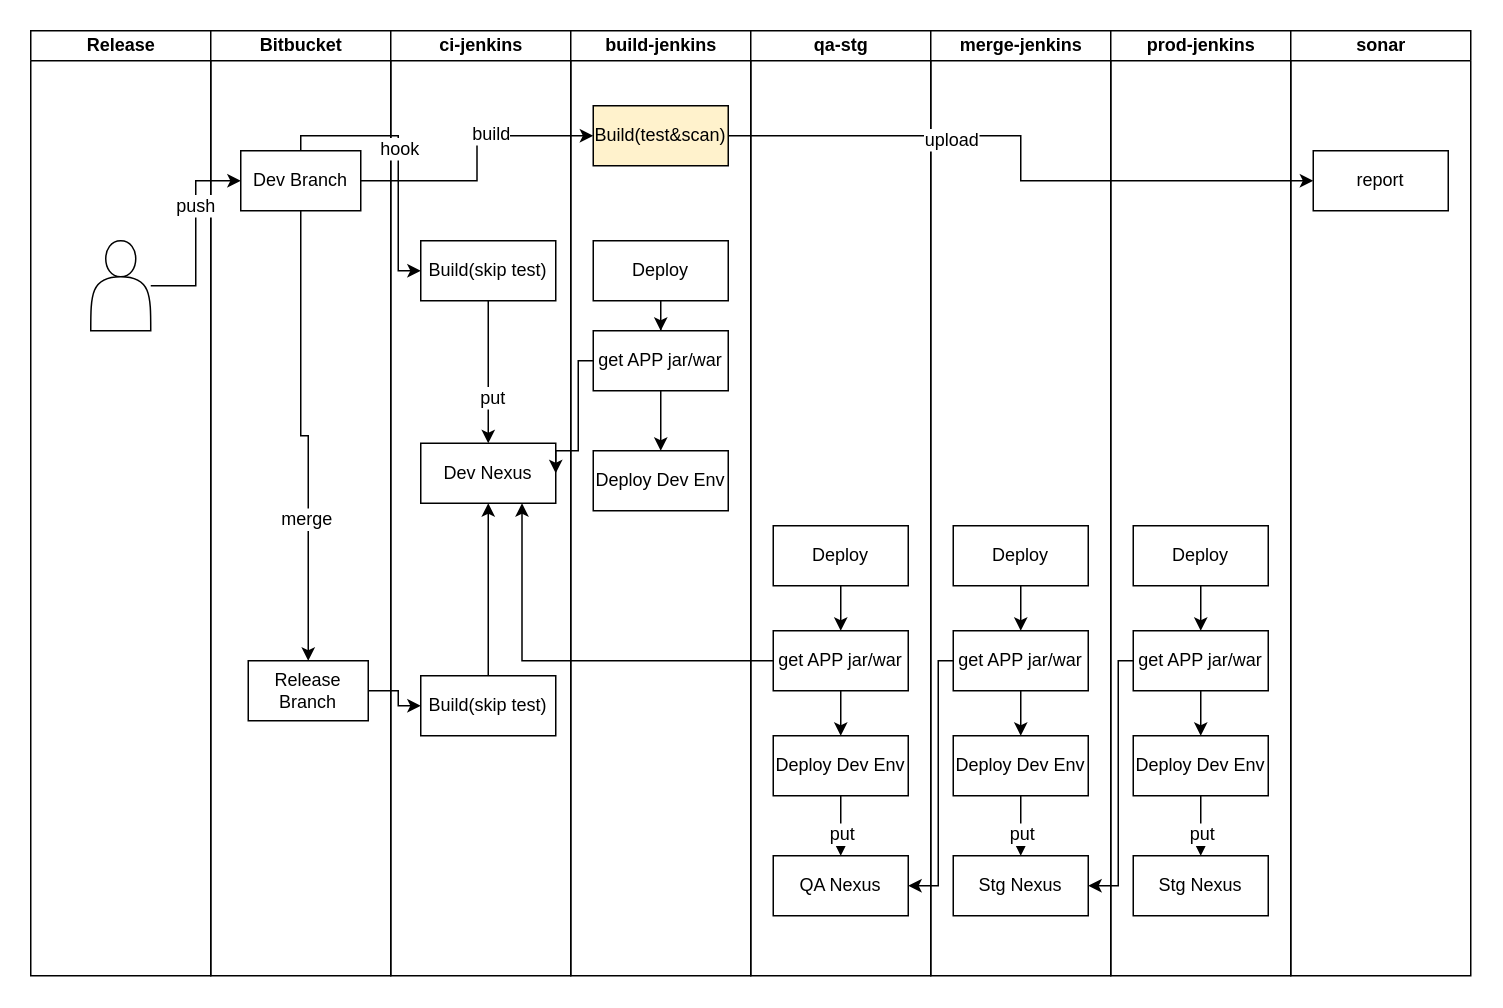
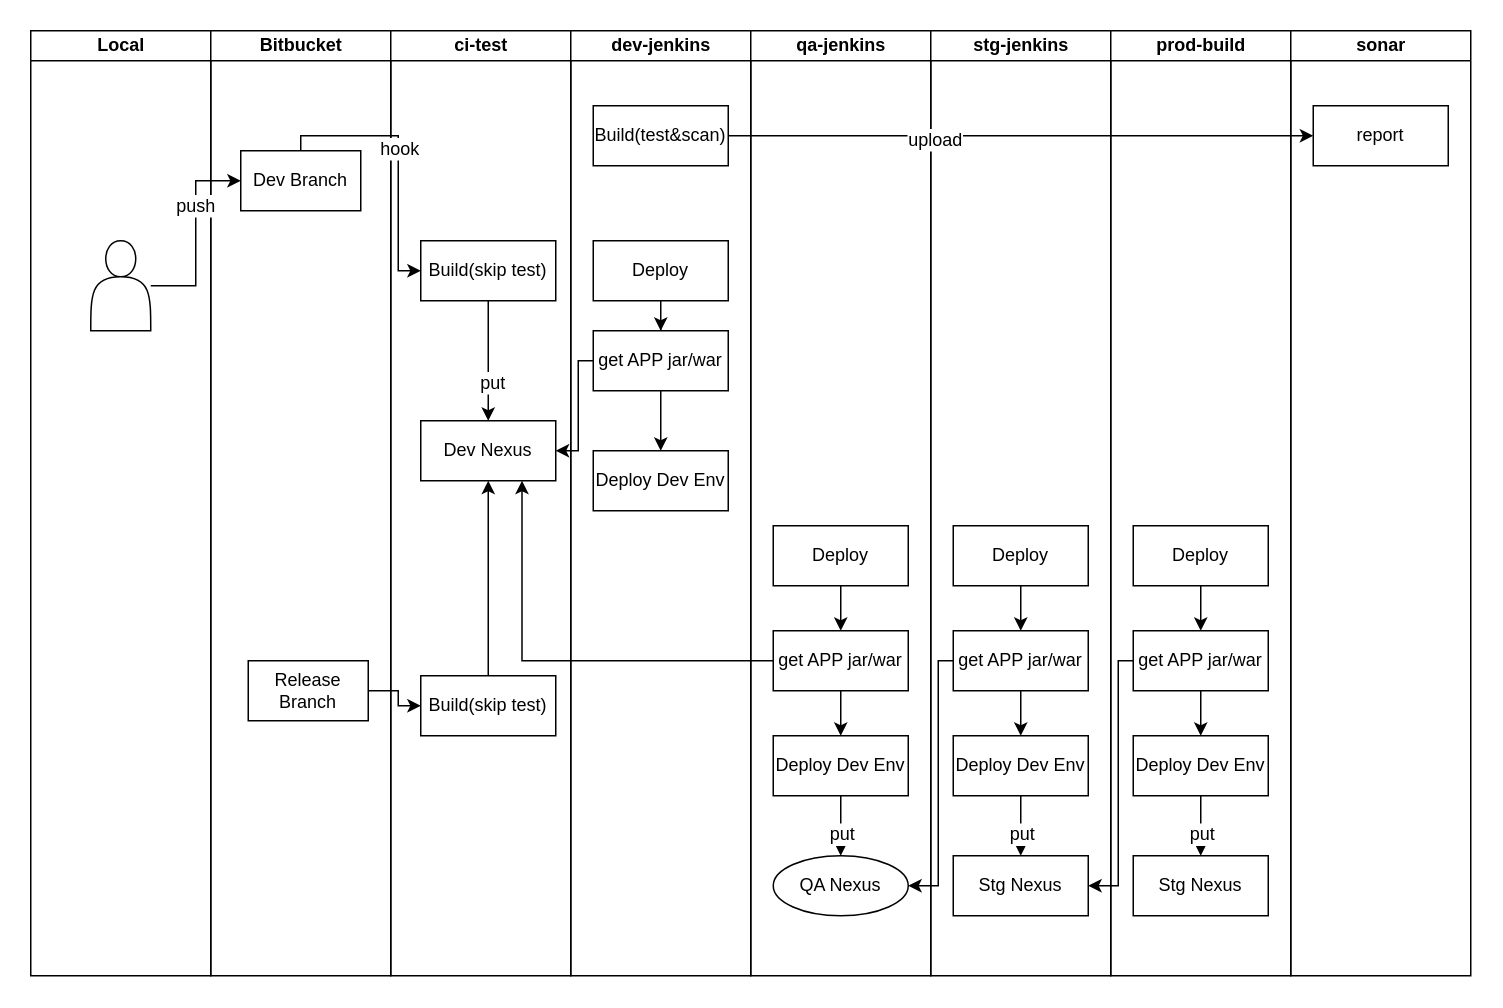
(122, 46) -> (122, 46)
(482, 46) -> (482, 46)
(662, 46) -> (662, 46)
(842, 46) -> (842, 46)
(1022, 46) -> (1022, 46)
(1202, 46) -> (1202, 46)
(661, 136) -> (661, 136)
(477, 164) -> none
(1381, 181) -> (1381, 136)
(301, 434) -> none
(488, 473) -> (488, 451)
(841, 886) -> (841, 886)
